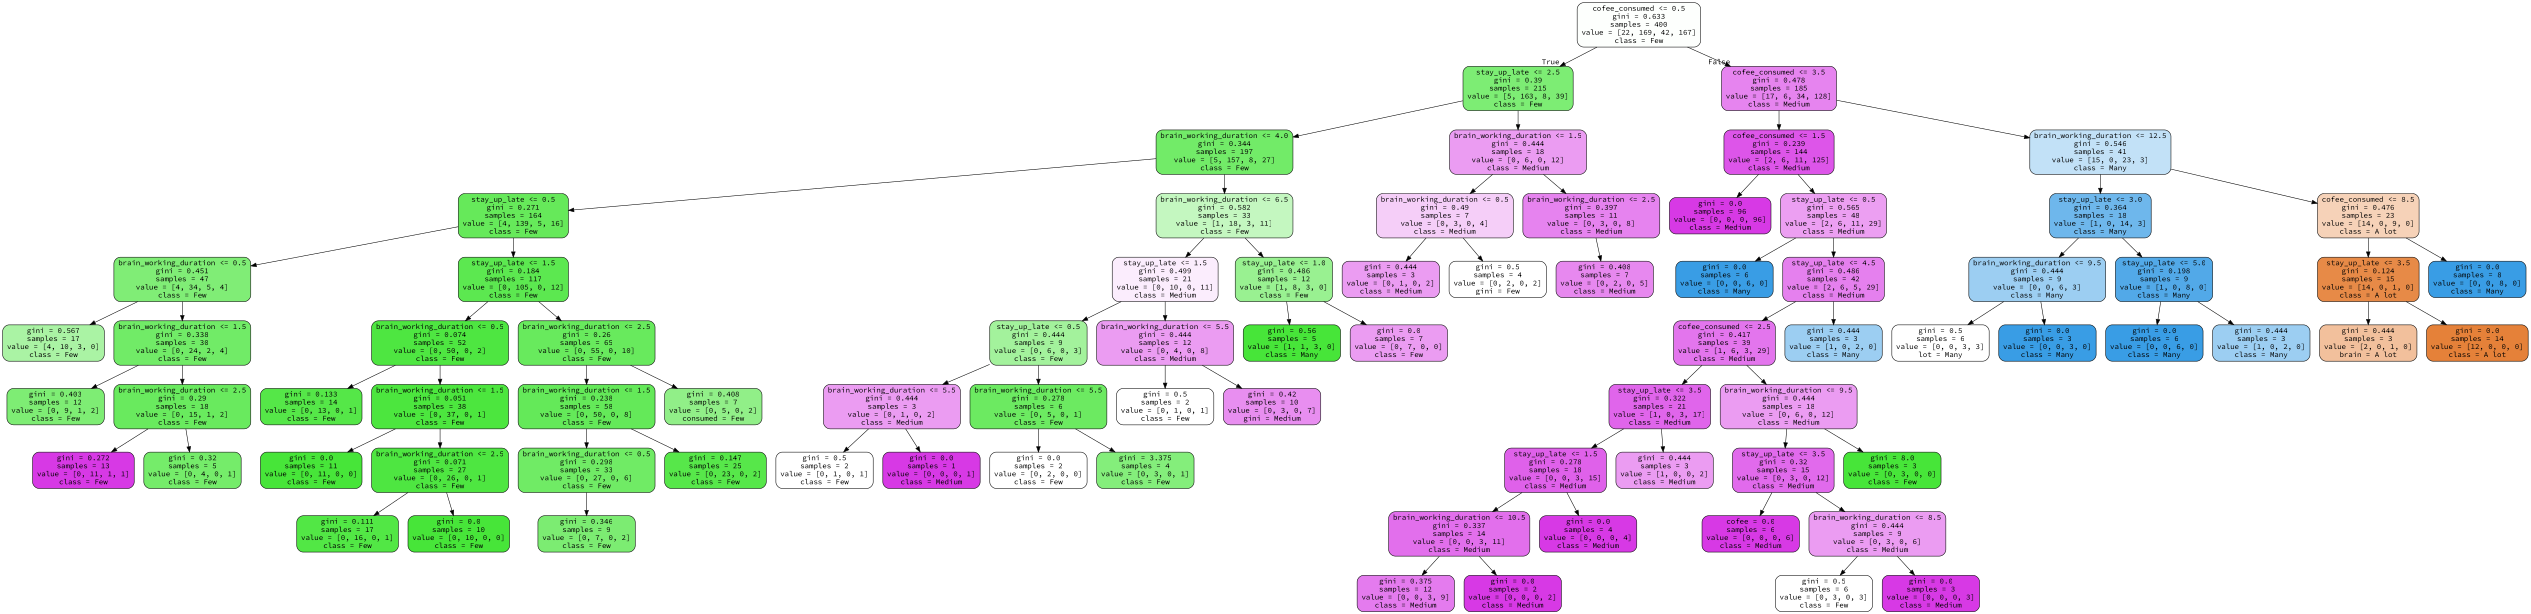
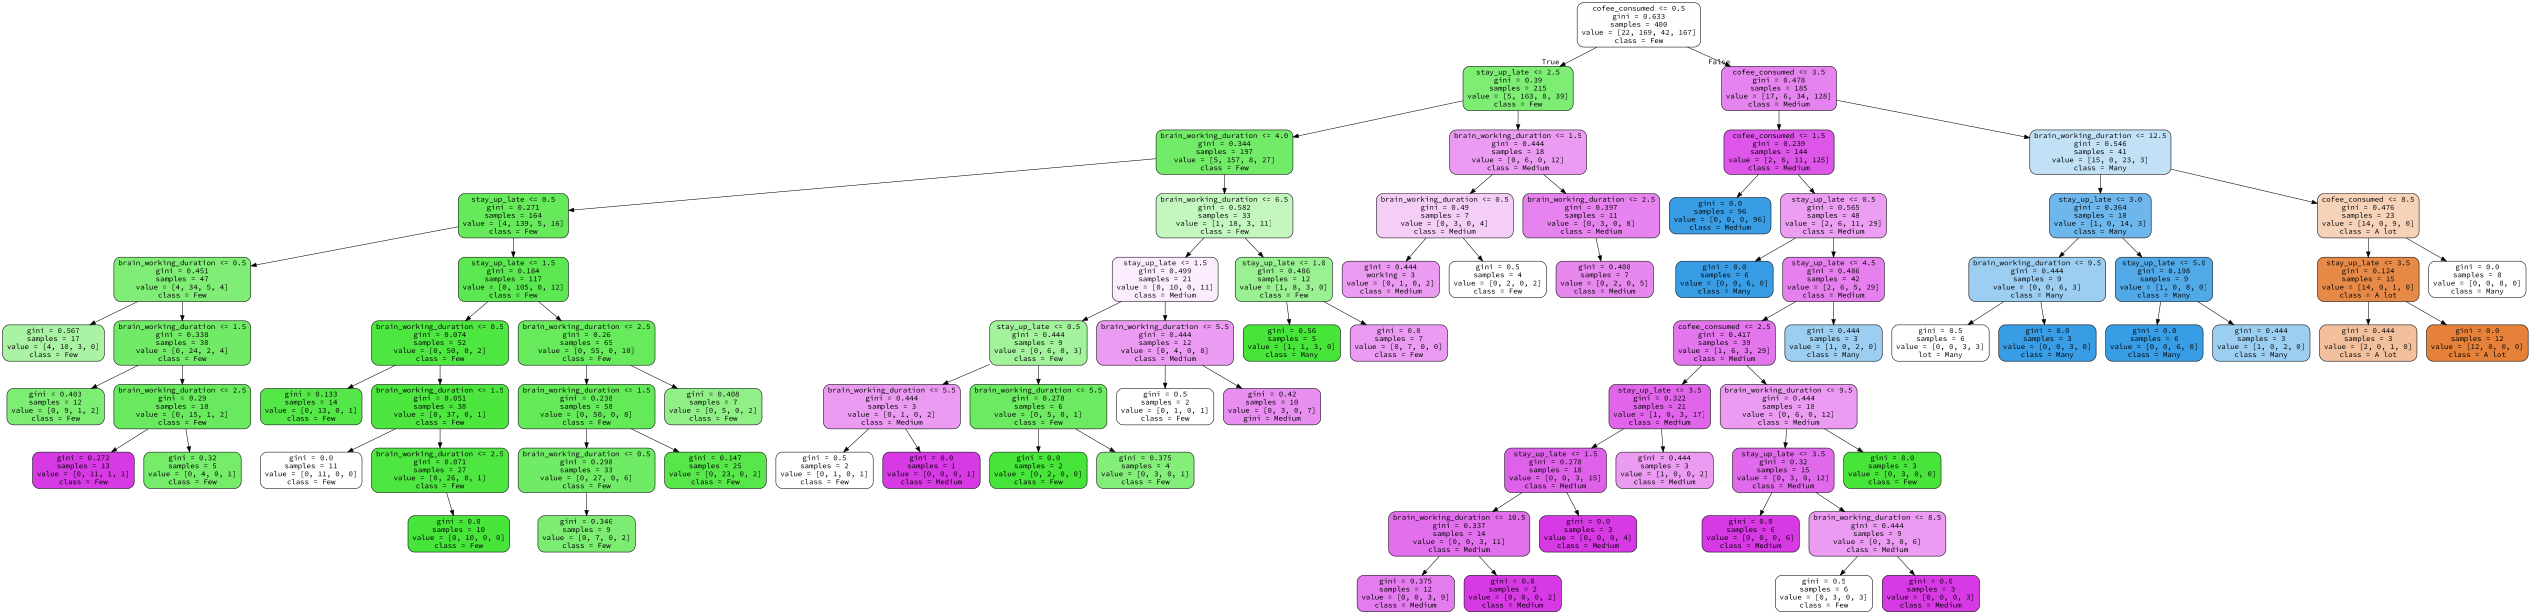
(1720, 216) -> (1720, 216)
(1391, 279) -> (1391, 279)
(1498, 279) -> (1498, 279)
(2477, 279) -> (2477, 279)
(2368, 343) -> (2368, 343)
(2477, 343) -> (2477, 343)
(713, 407) -> (713, 407)
(311, 470) -> (311, 470)
(1038, 470) -> (1038, 470)
(1145, 470) -> (1145, 470)
(348, 534) -> none
(1588, 534) -> (1588, 534)
(1751, 534) -> (1751, 534)
